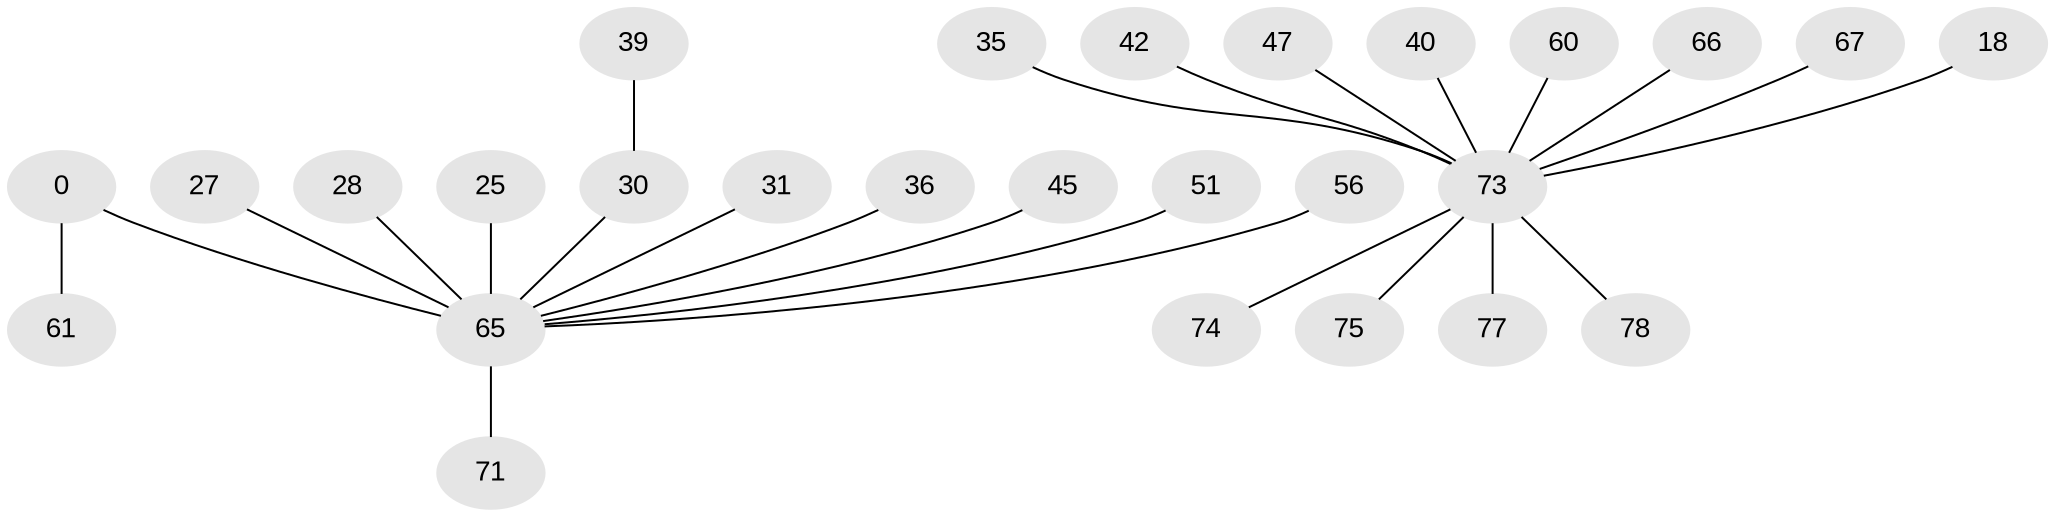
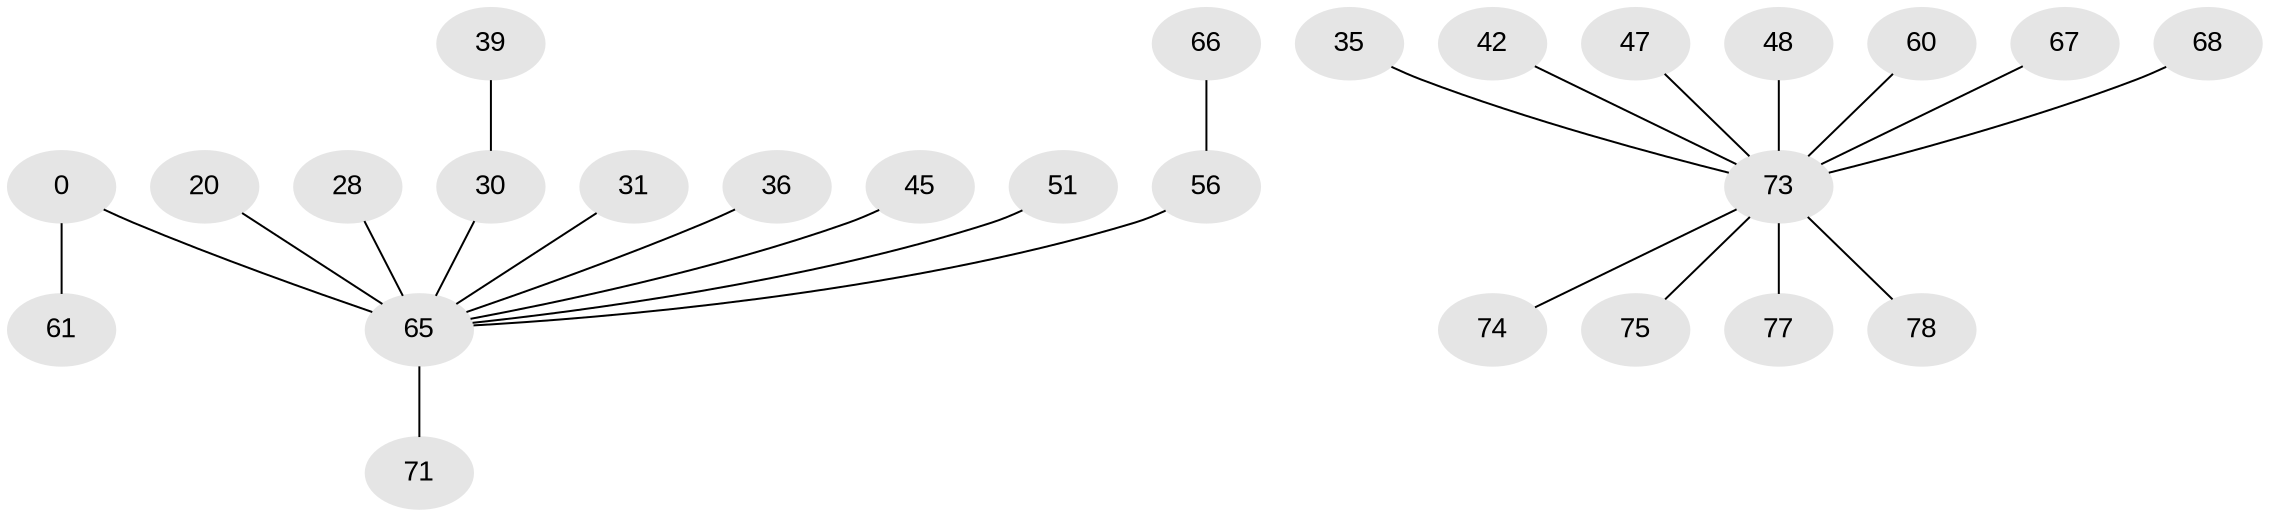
(1421, 44) -> (1779, 44)
(1993, 44) -> (2208, 44)
(1600, 115) -> (1206, 115)
(205, 187) -> (205, 187)
(491, 187) -> none
